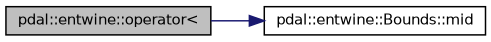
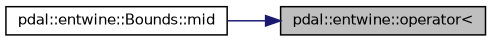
(230, 21) -> (246, 21)
